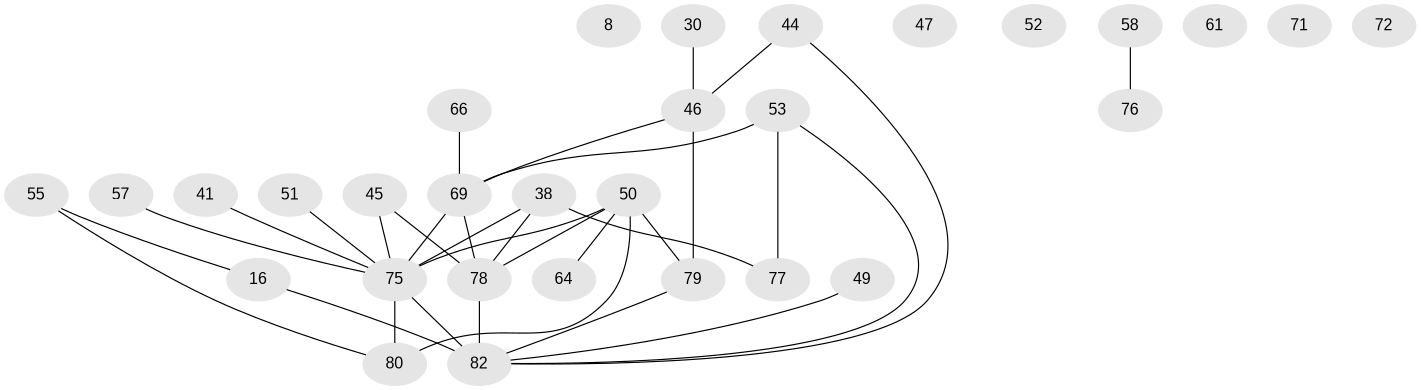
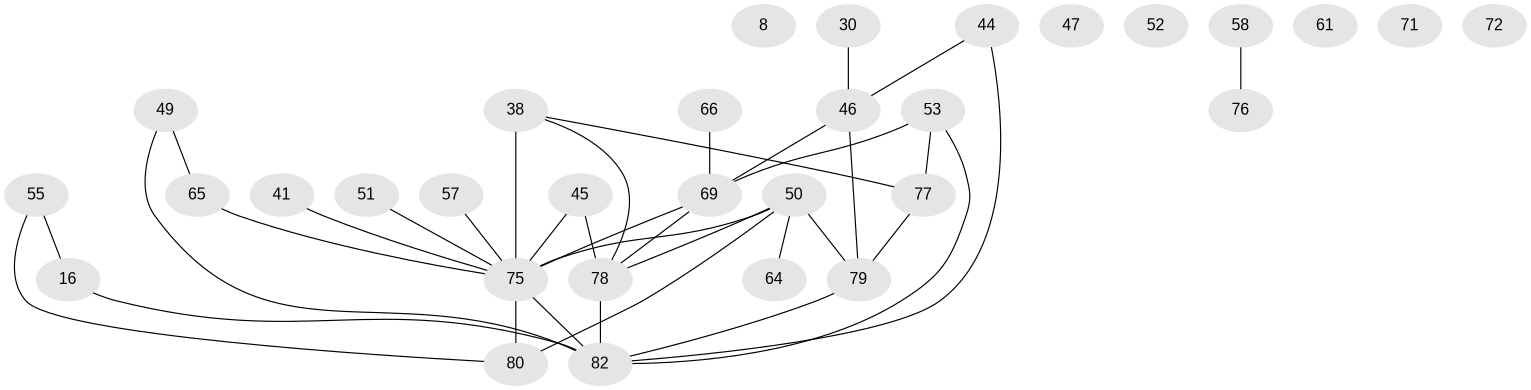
none -> (197, 195)
none -> (891, 237)
